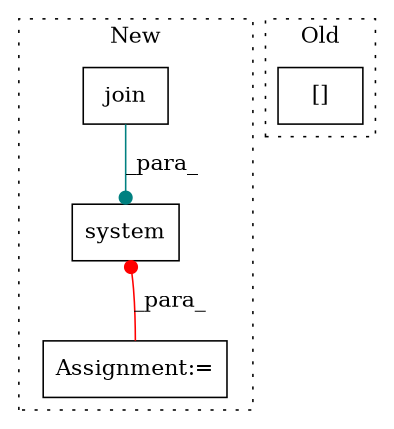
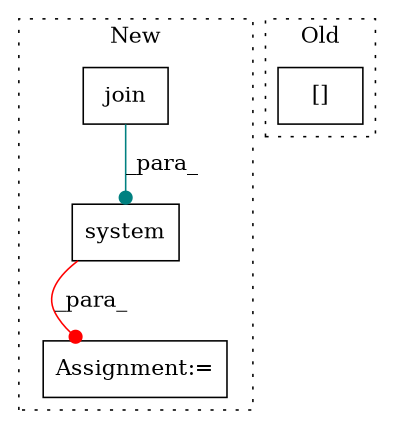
(135, 307) -> (52, 295)
